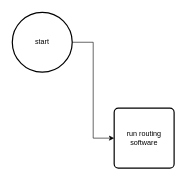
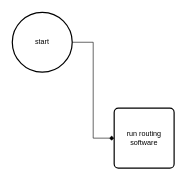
(108, 138) -> (108, 138)
